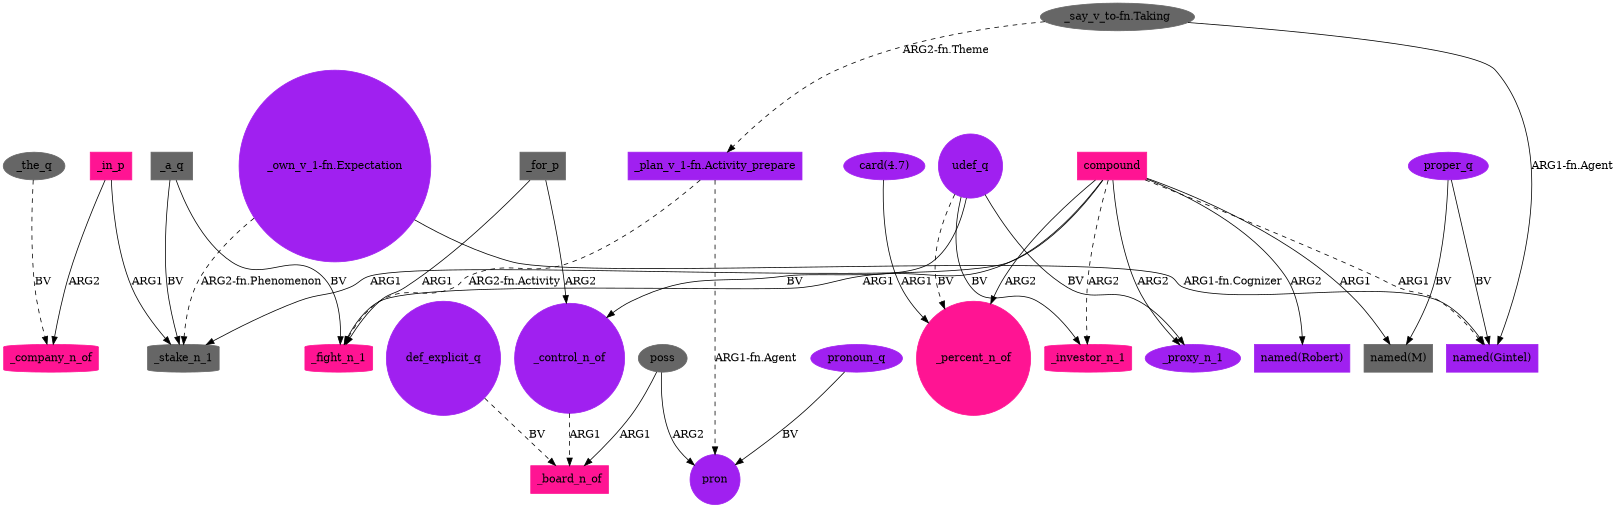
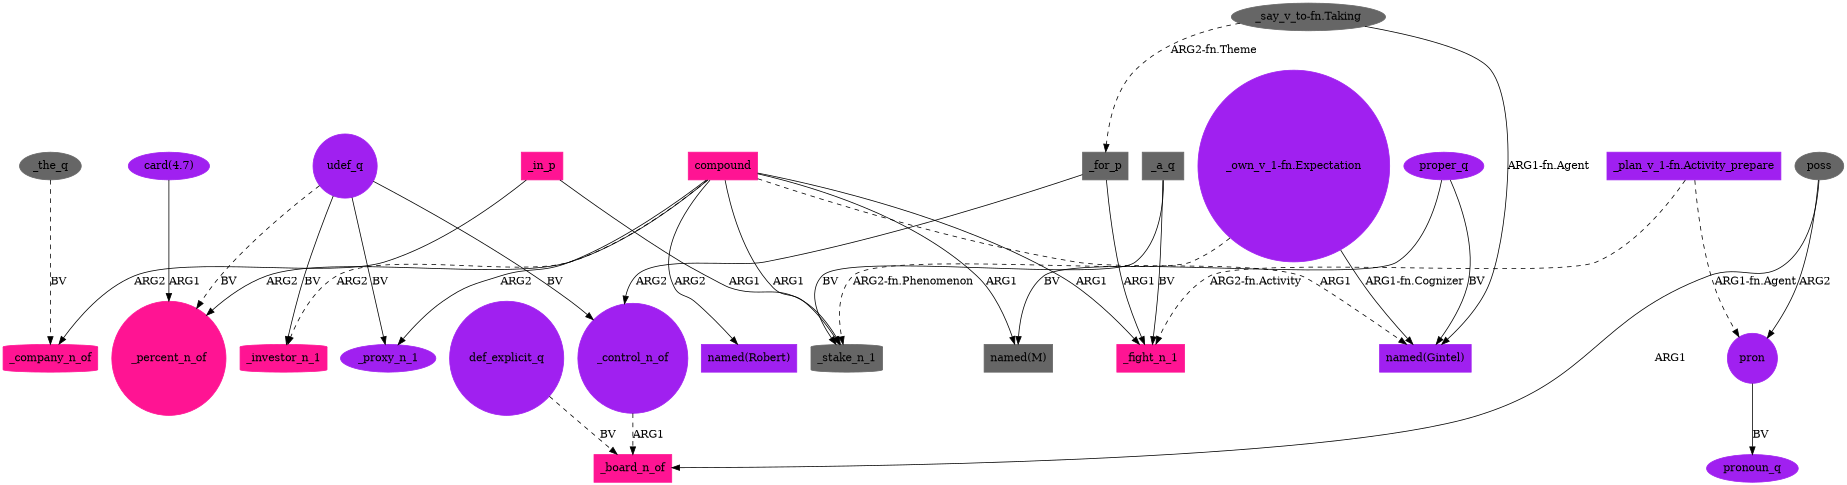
(876, 55) -> (1149, 59)
(339, 358) -> (1151, 358)
(796, 419) -> (1752, 415)
